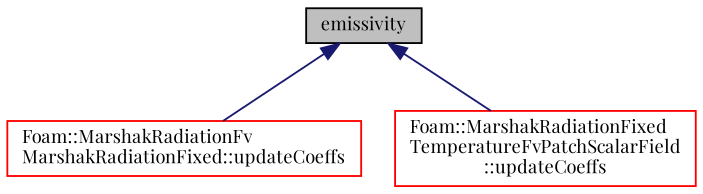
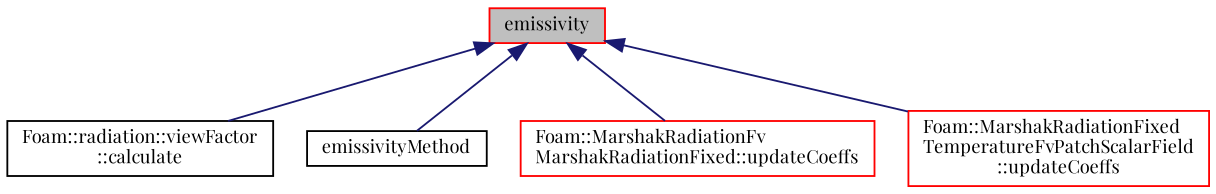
(364, 26) -> (547, 26)
none -> (140, 148)
none -> (397, 148)
